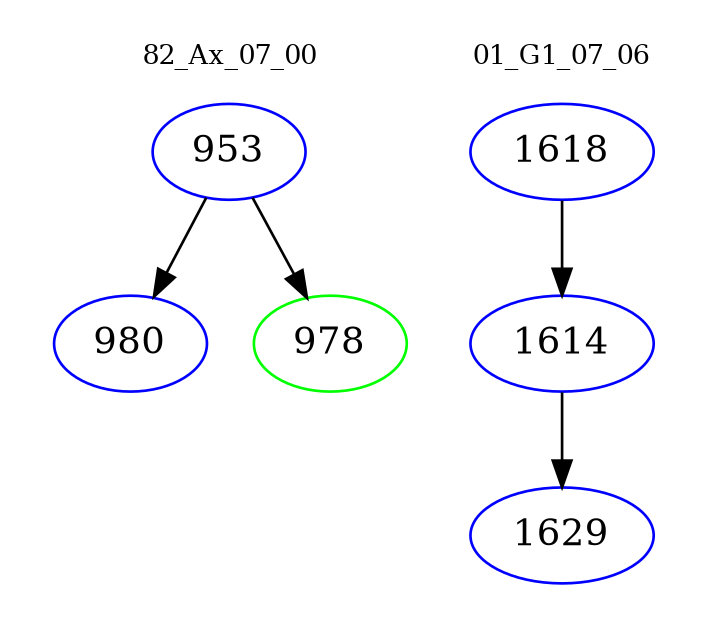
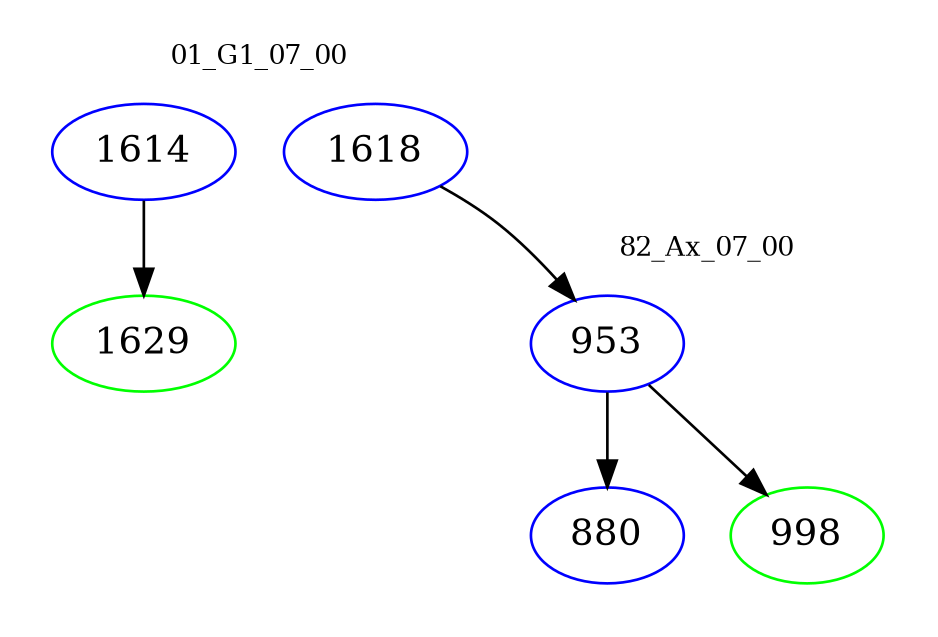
(562, 57) -> (260, 57)
(562, 235) -> (525, 248)
(131, 344) -> (607, 535)
(330, 344) -> (807, 535)
(562, 535) -> (144, 344)
